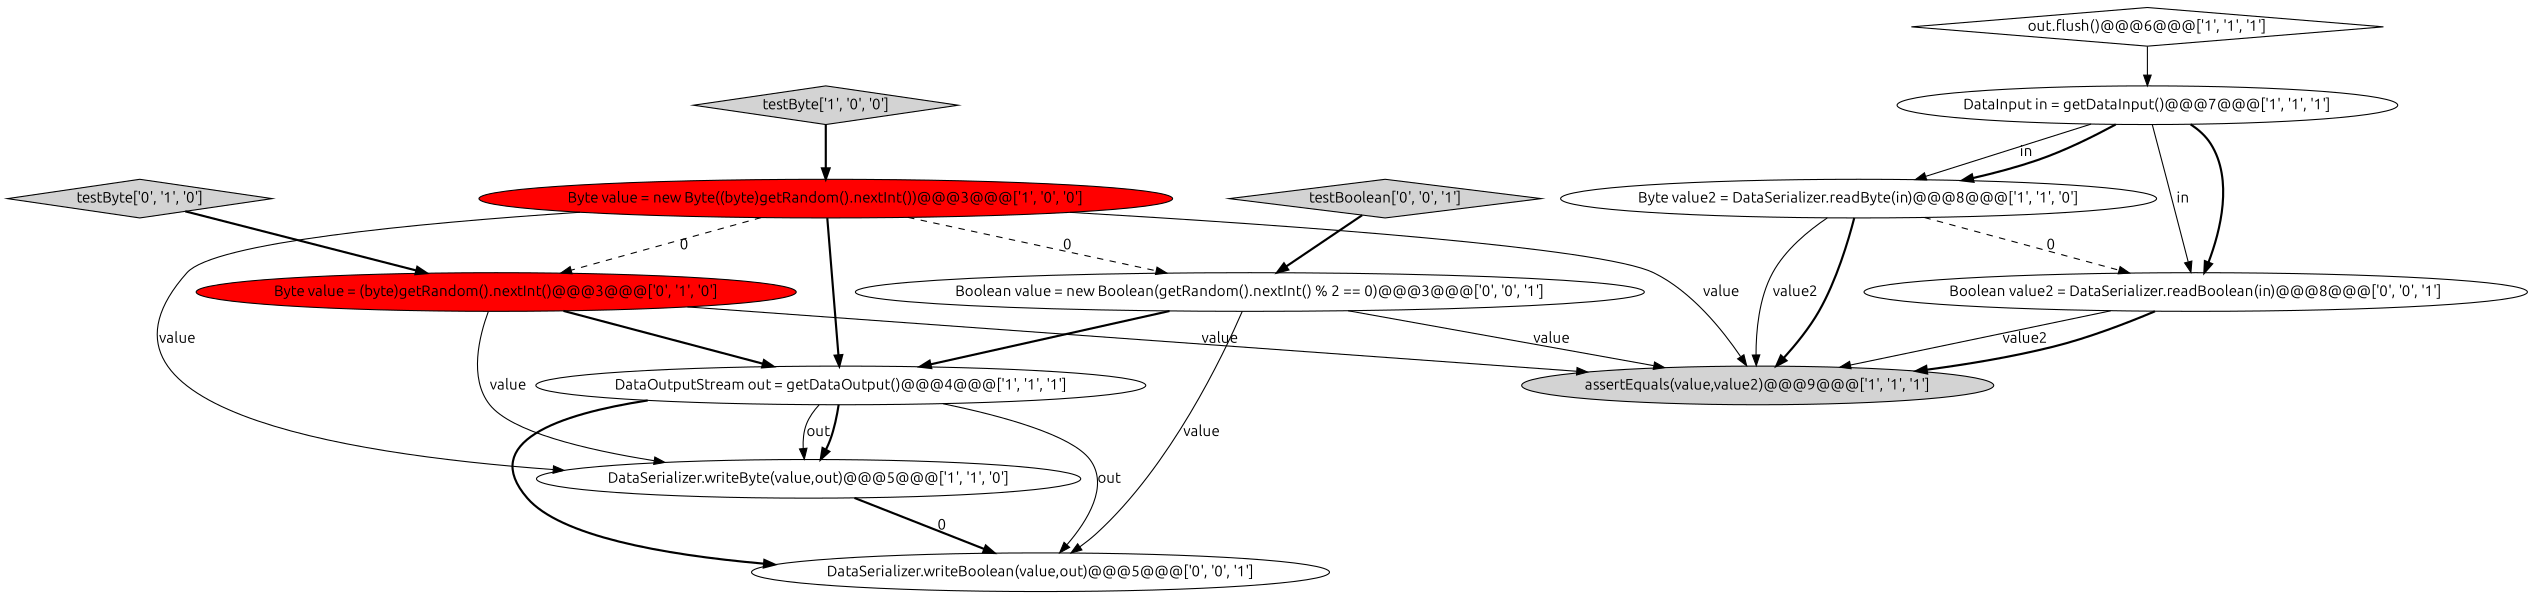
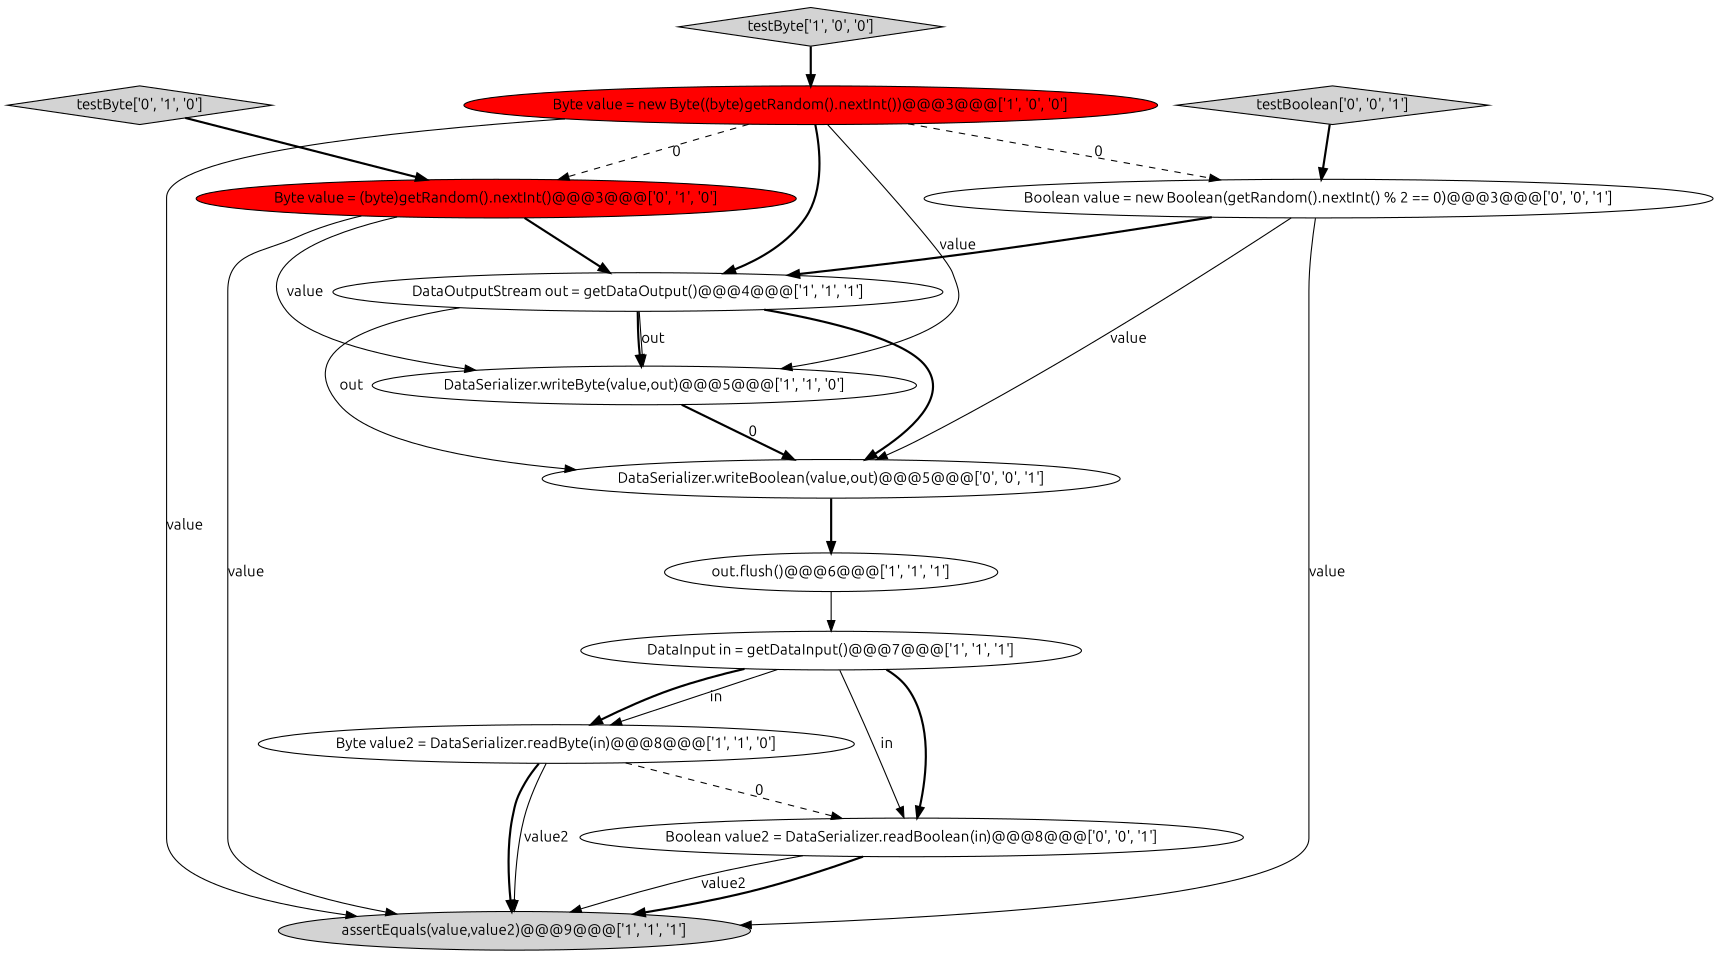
(2147, 27) -> (831, 572)
none -> (831, 520)
